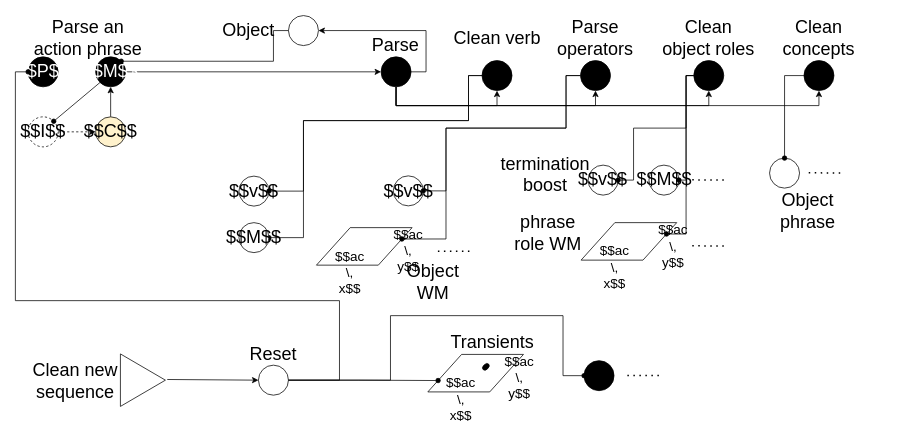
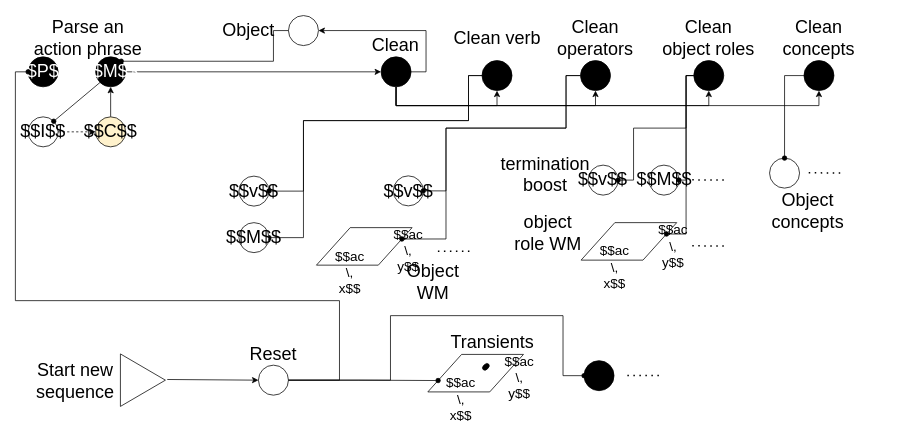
(595, 38) -> (595, 38)
(396, 45) -> (396, 45)
(43, 132) -> (43, 132)
(808, 211) -> (808, 211)
(548, 233) -> (548, 233)
(75, 381) -> (75, 381)
